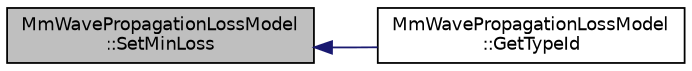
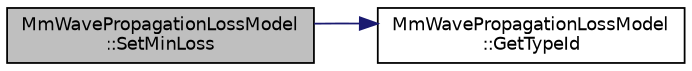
(355, 47) -> (337, 24)
